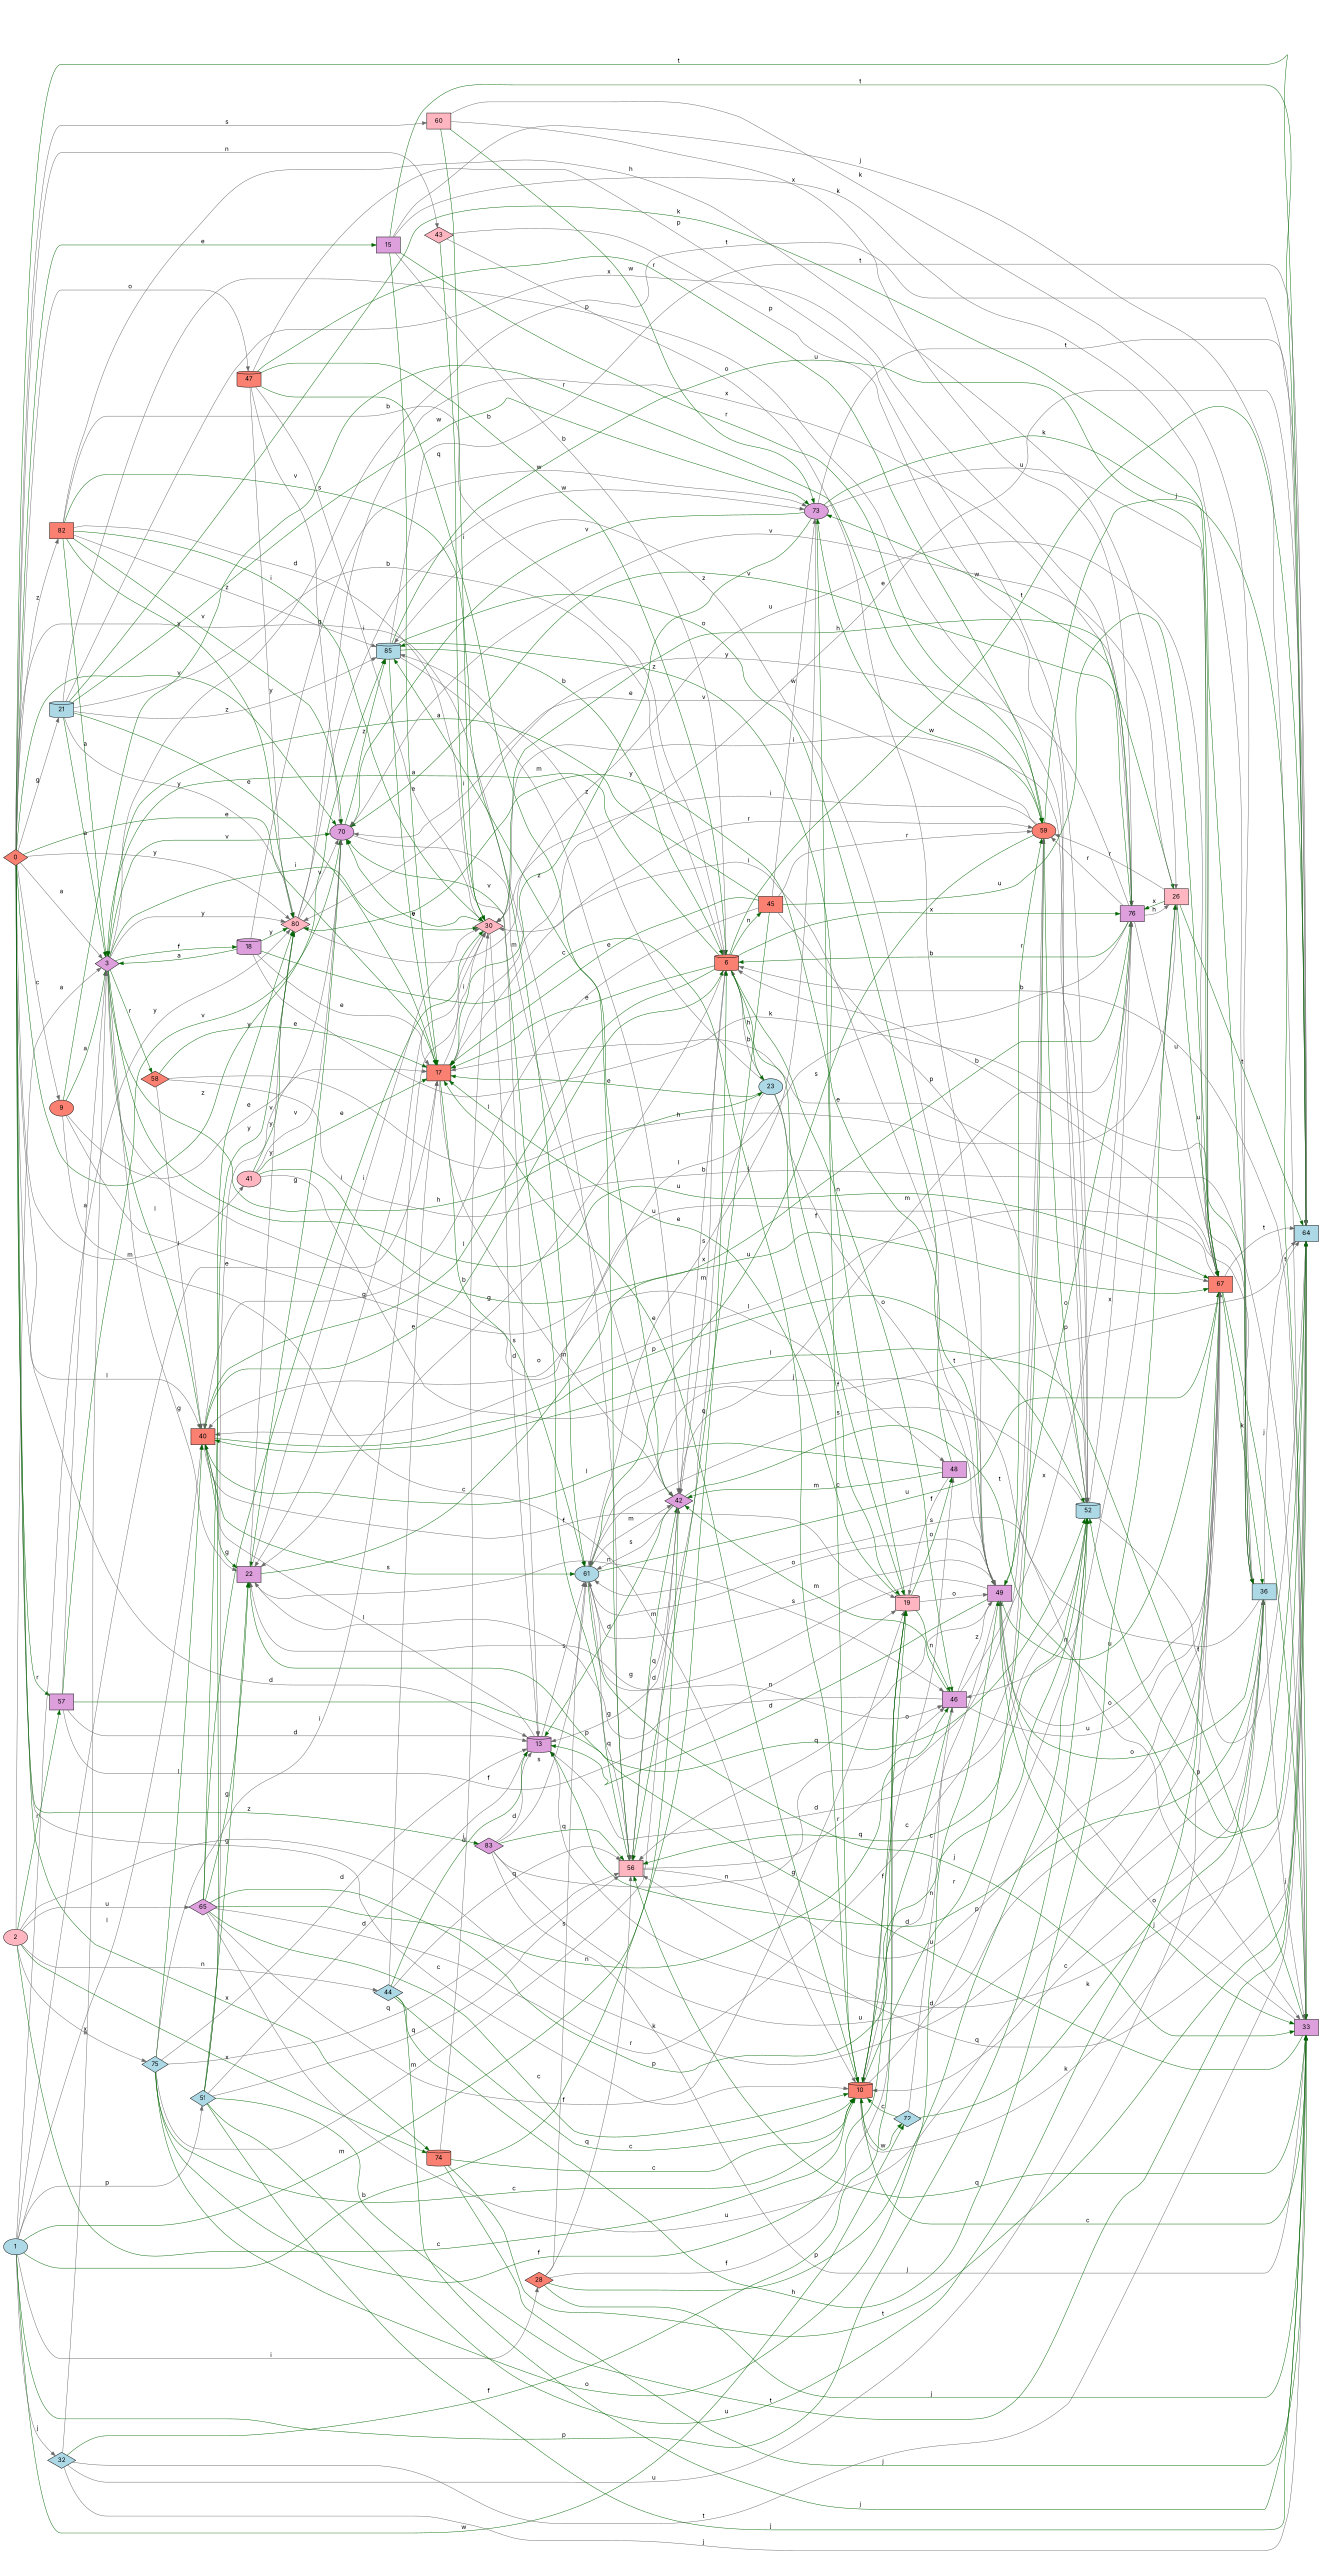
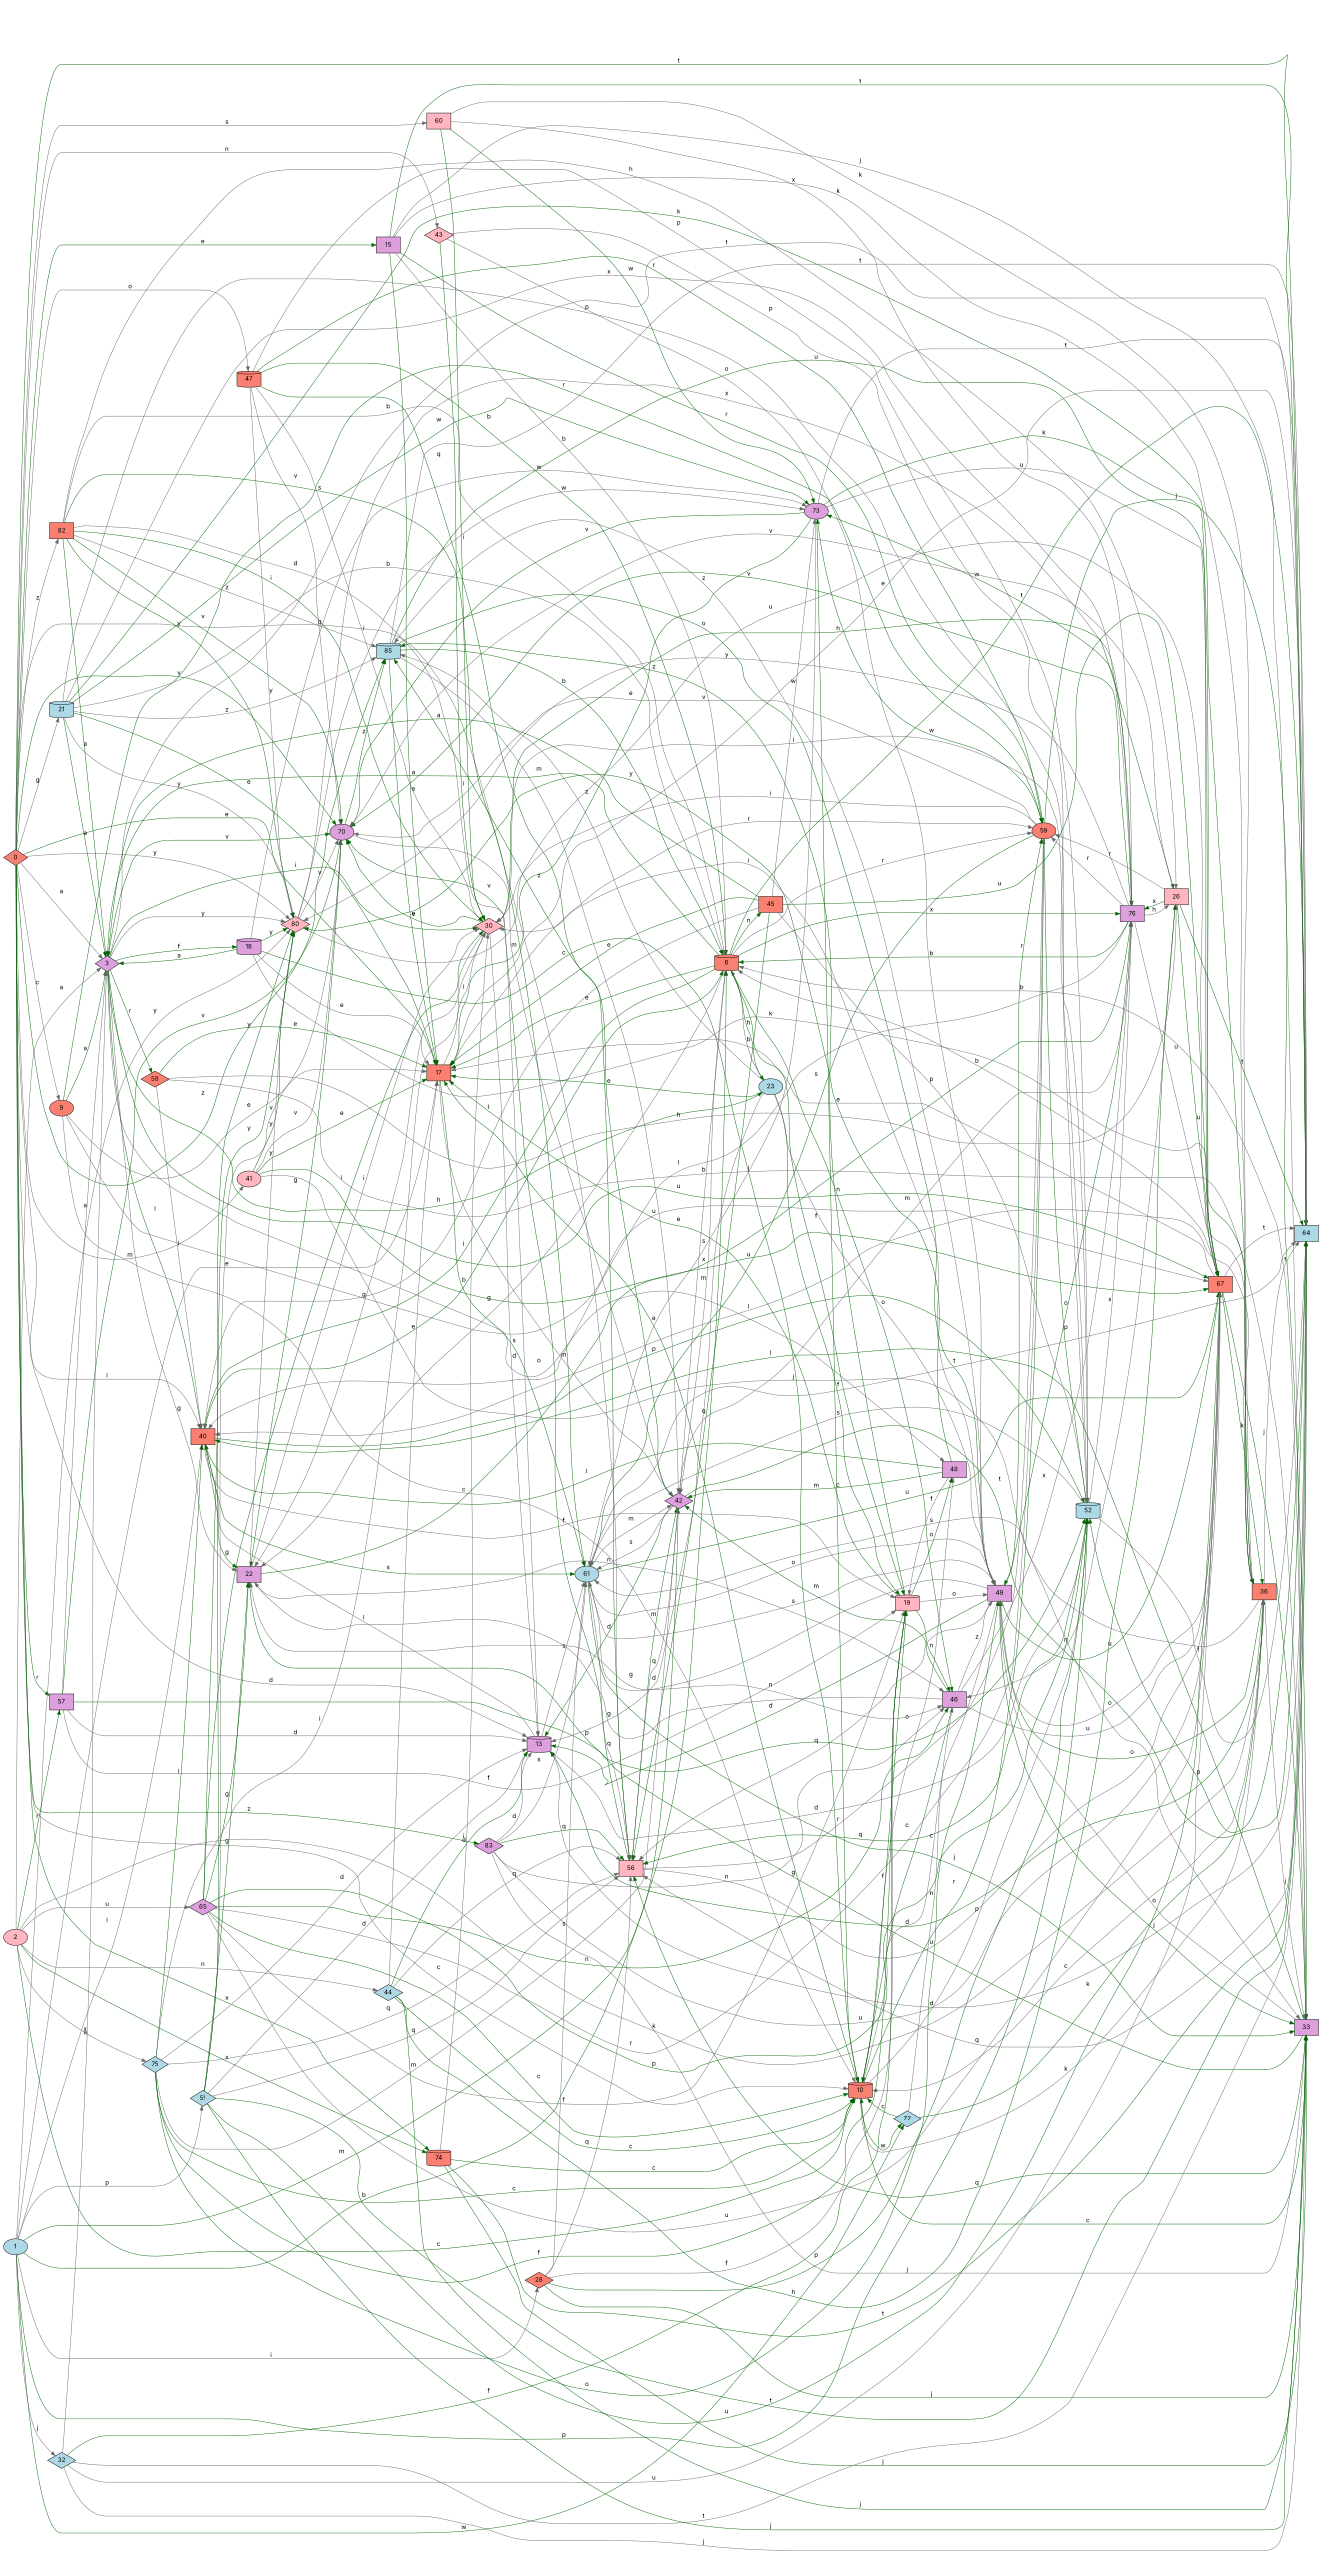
(890, 841) -> (868, 869)
(1264, 1592) -> (1264, 1592)
